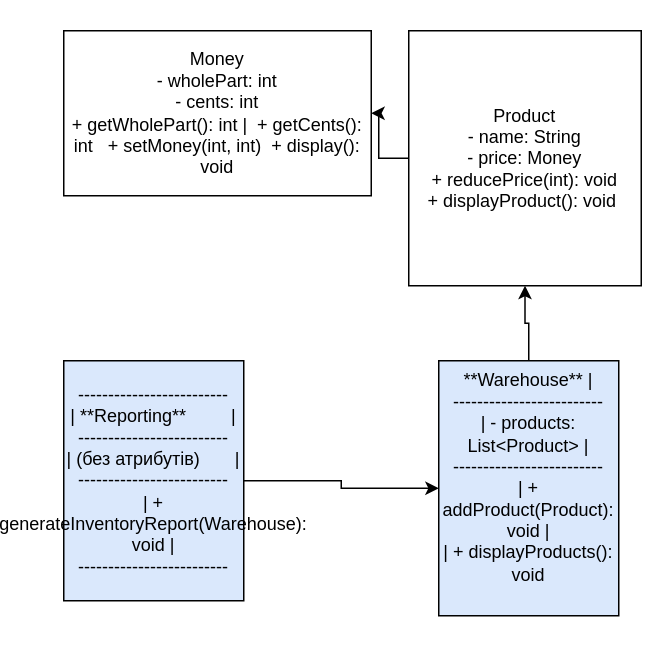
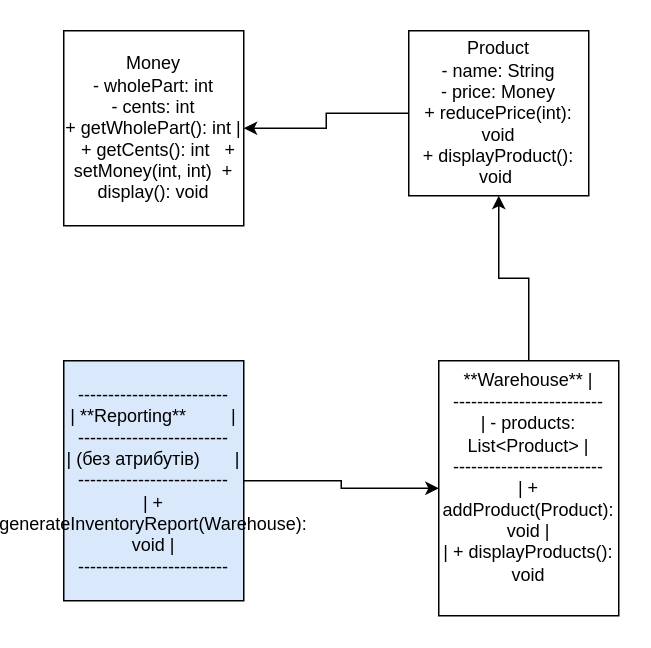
(218, 113) -> (154, 128)
(525, 158) -> (499, 113)
(529, 488) -> (529, 488)
